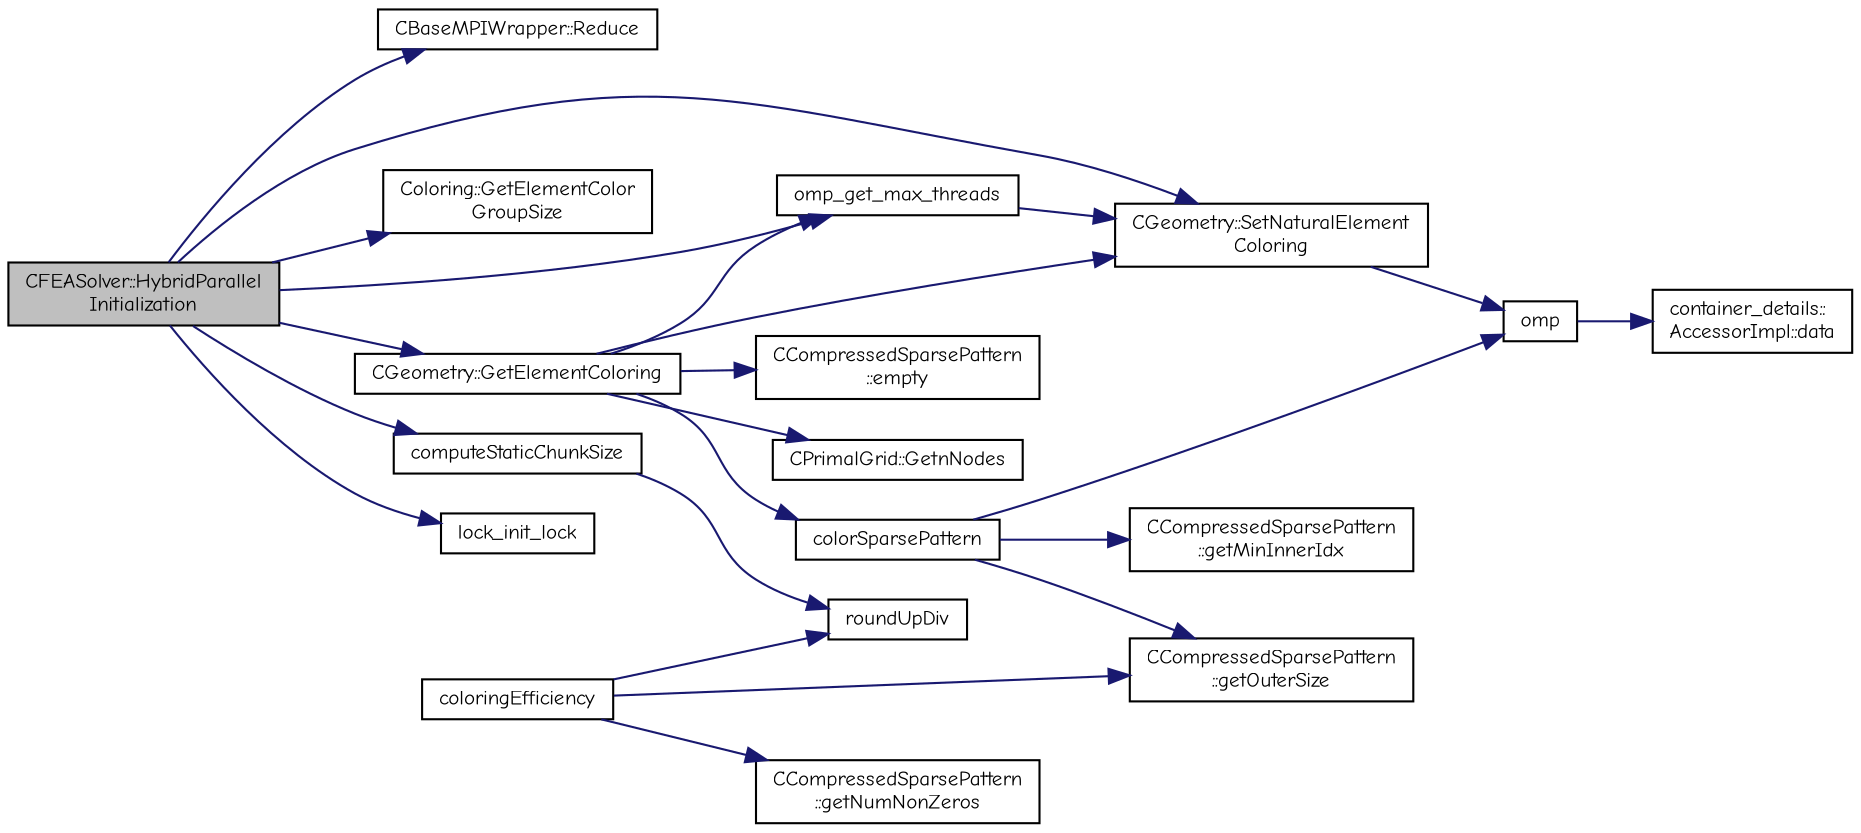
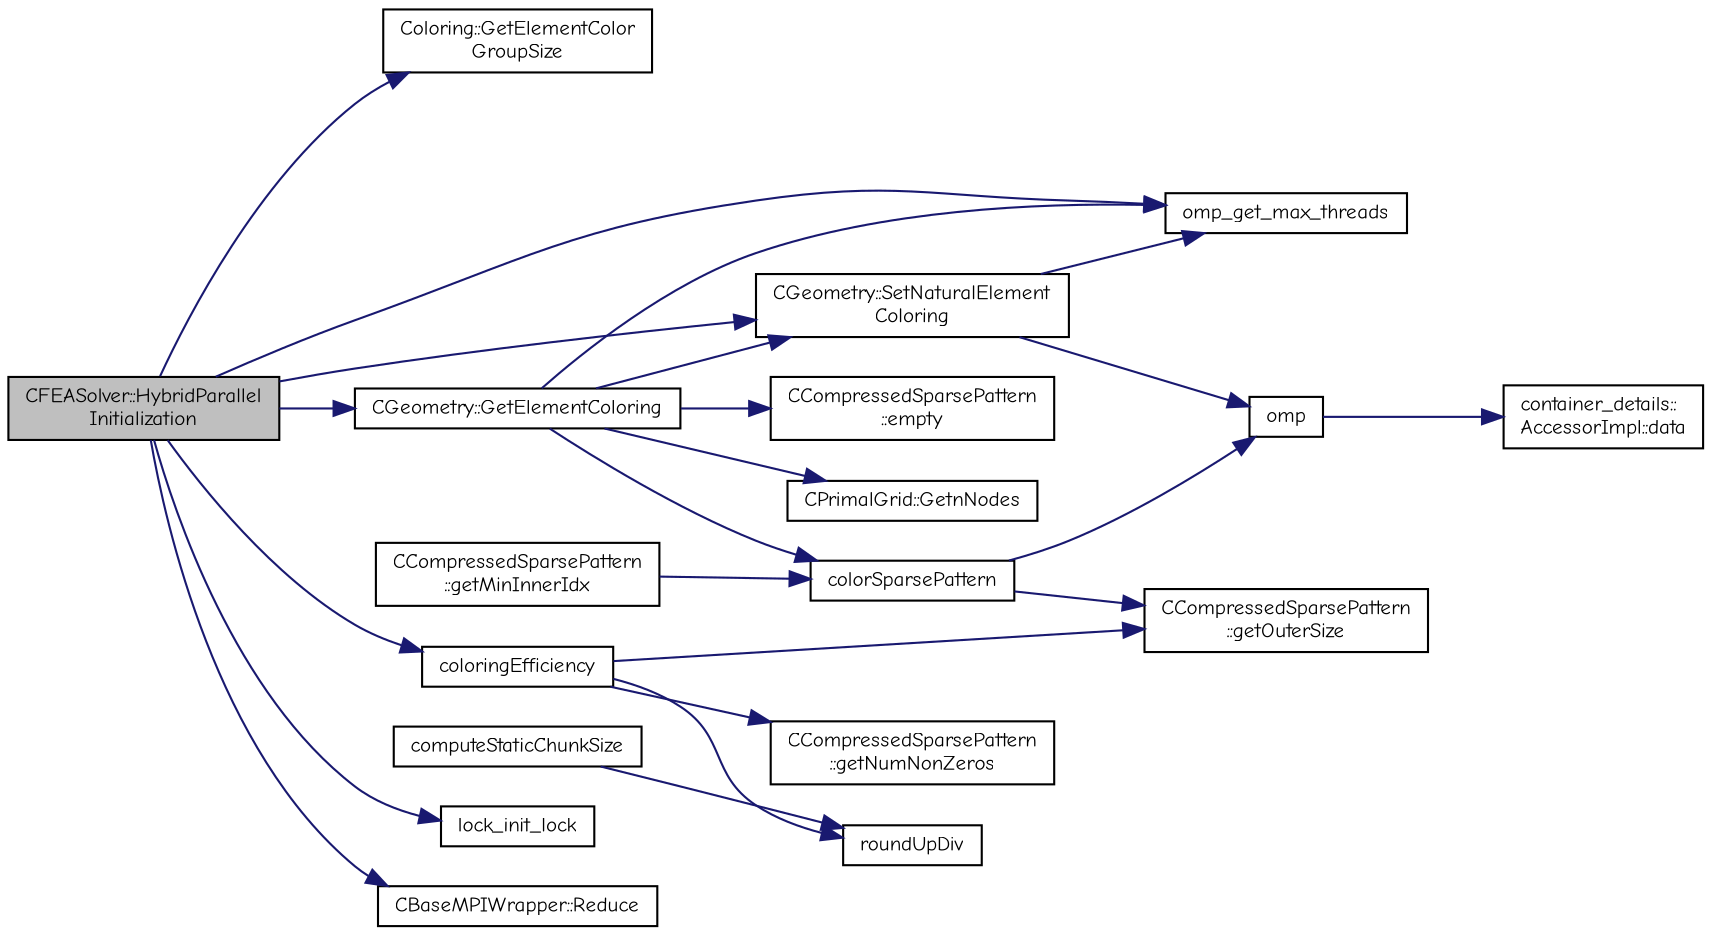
(1056, 212) -> (1112, 256)
(291, 384) -> (271, 560)
(1054, 540) -> (724, 578)
